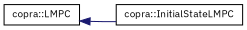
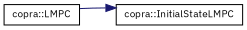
(103, 22) -> (93, 8)
